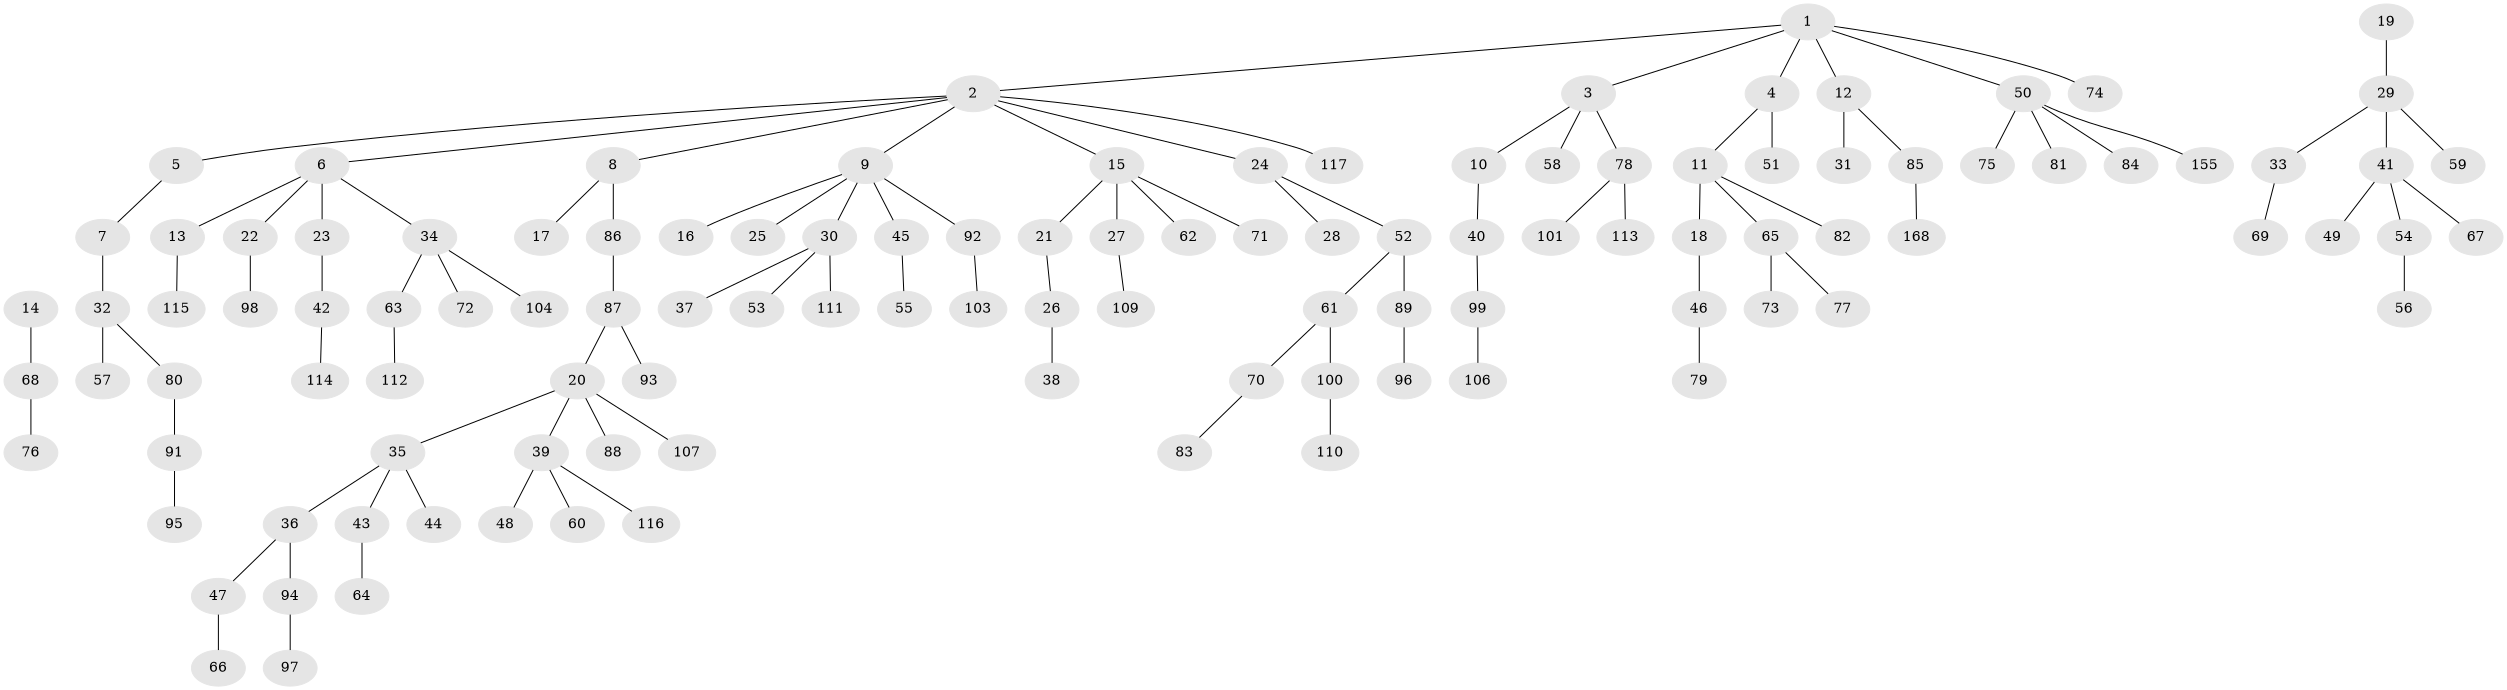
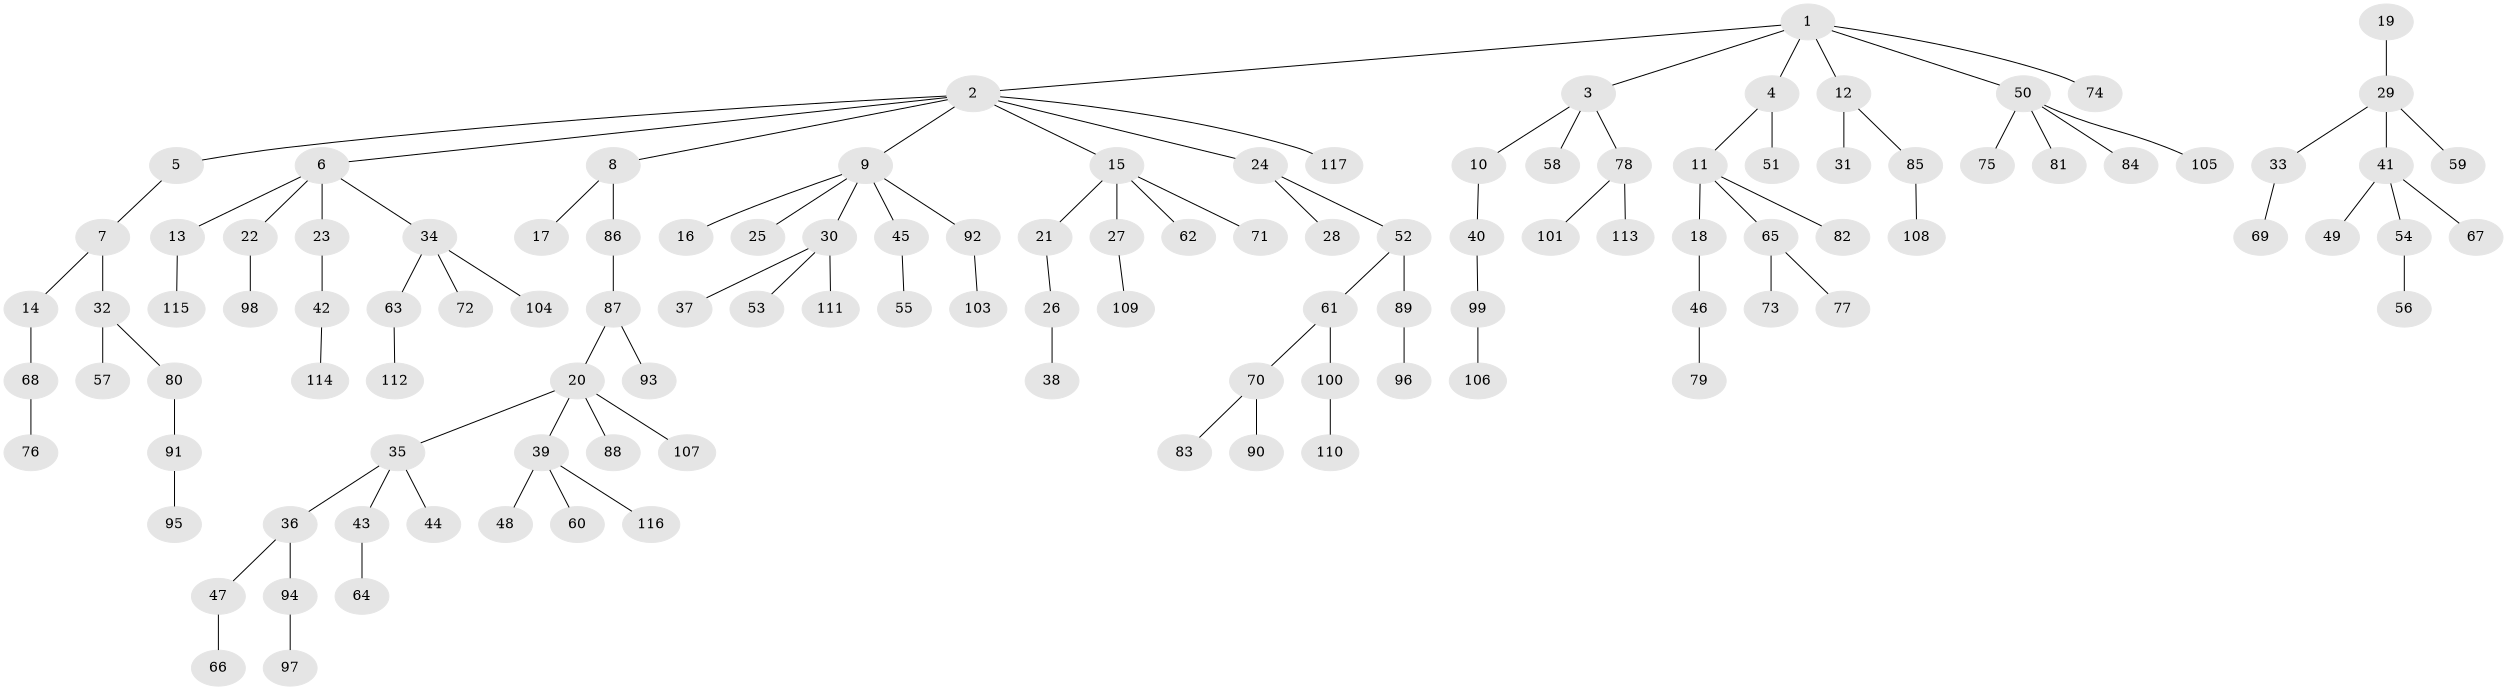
(2205, 166) -> (2205, 166)
(1917, 237) -> (1917, 237)
none -> (67, 273)
none -> (1256, 453)
